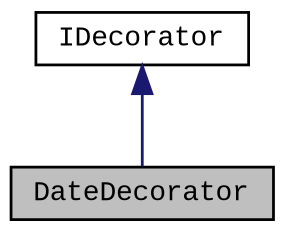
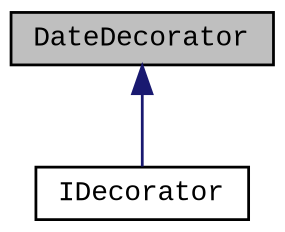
(142, 130) -> (142, 130)
